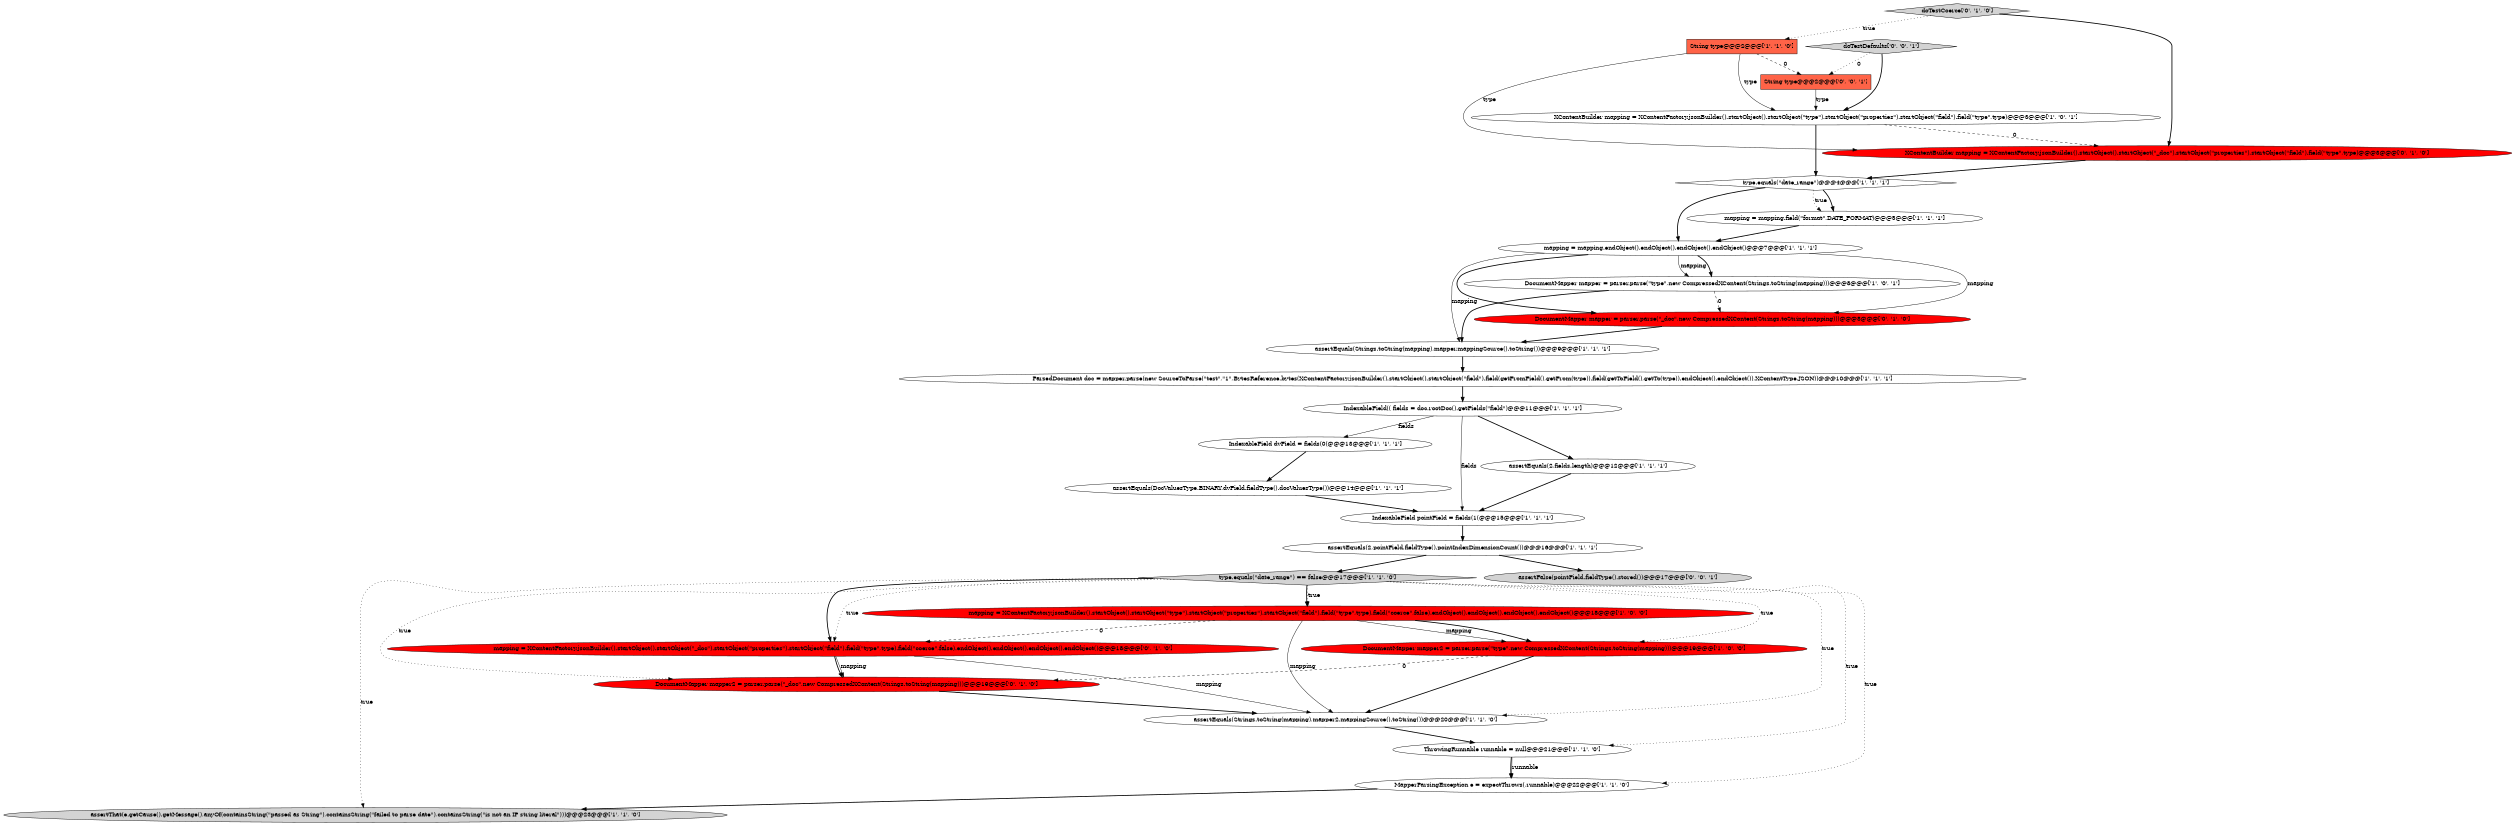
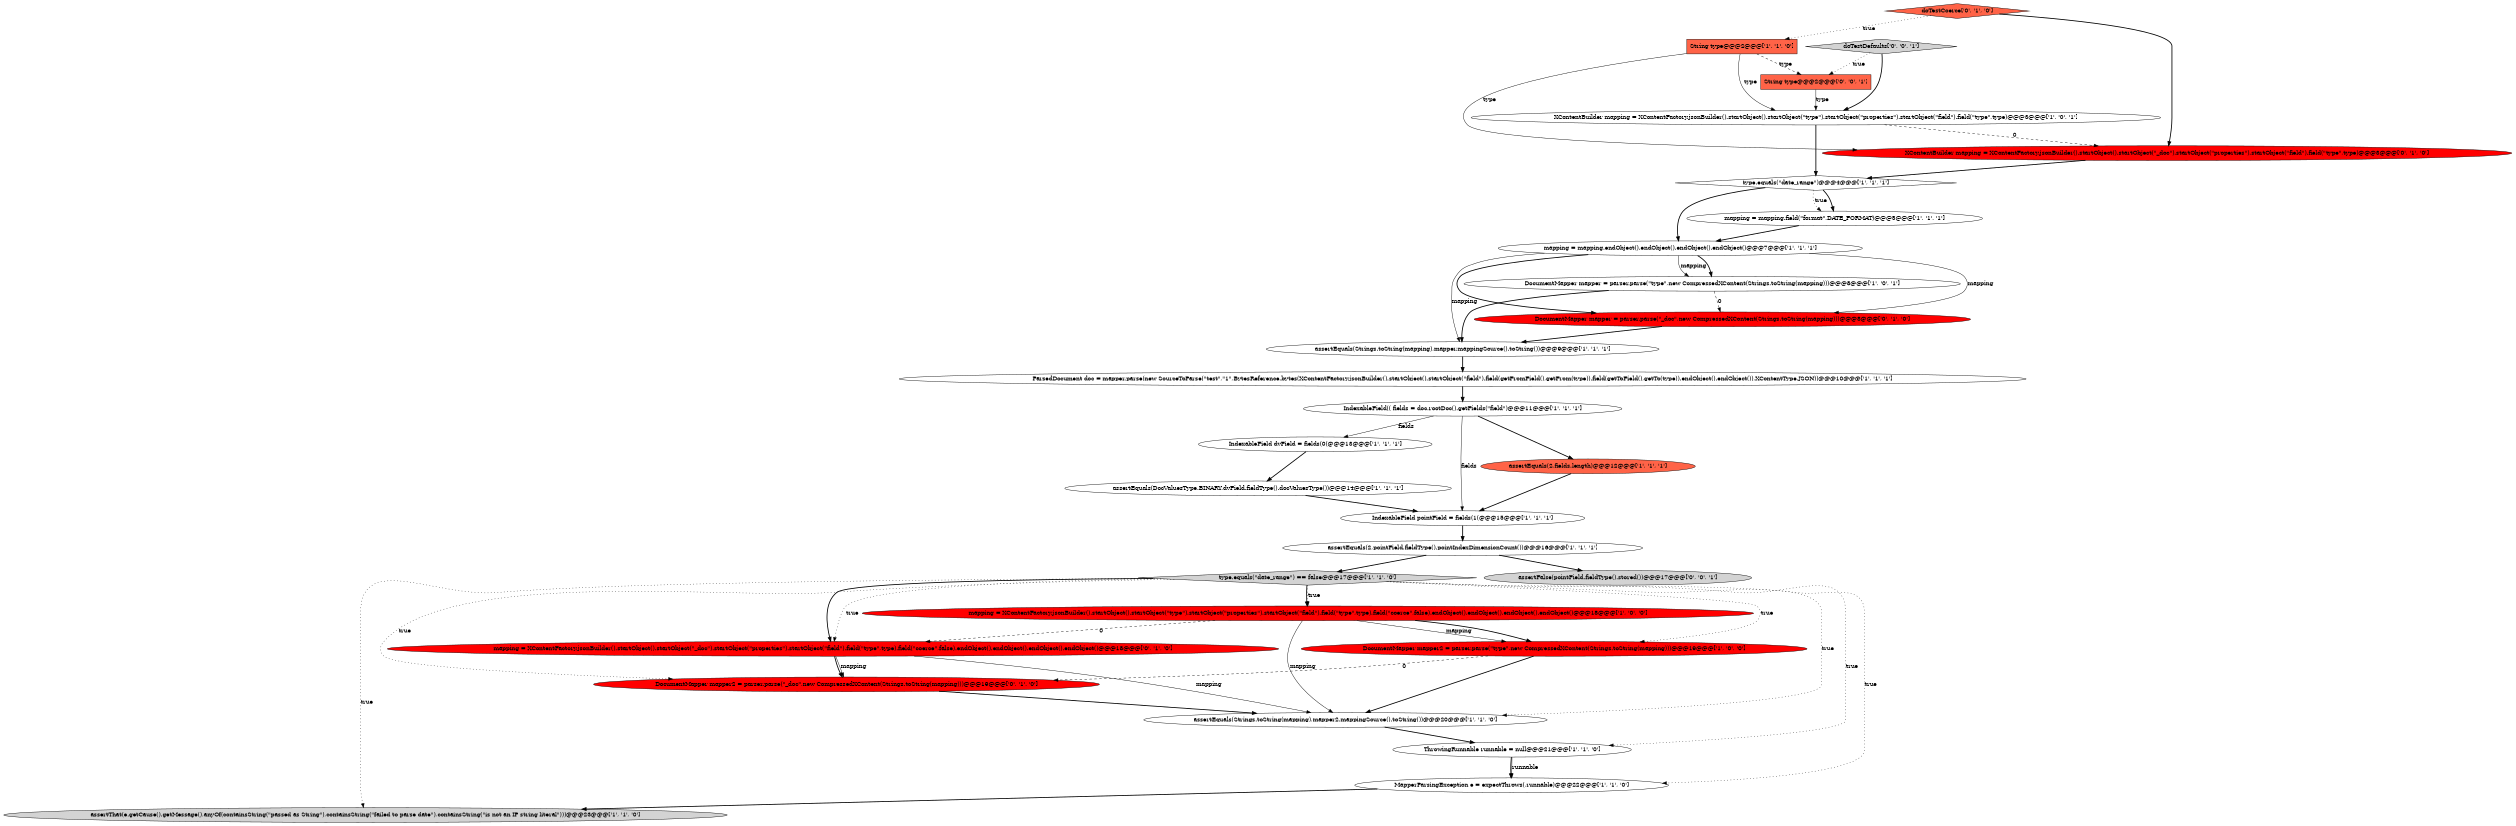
(1957, 11) -> (1957, 11)
(1786, 64) -> (1786, 64)
(1859, 64) -> (1859, 64)
(1588, 466) -> (1588, 466)
